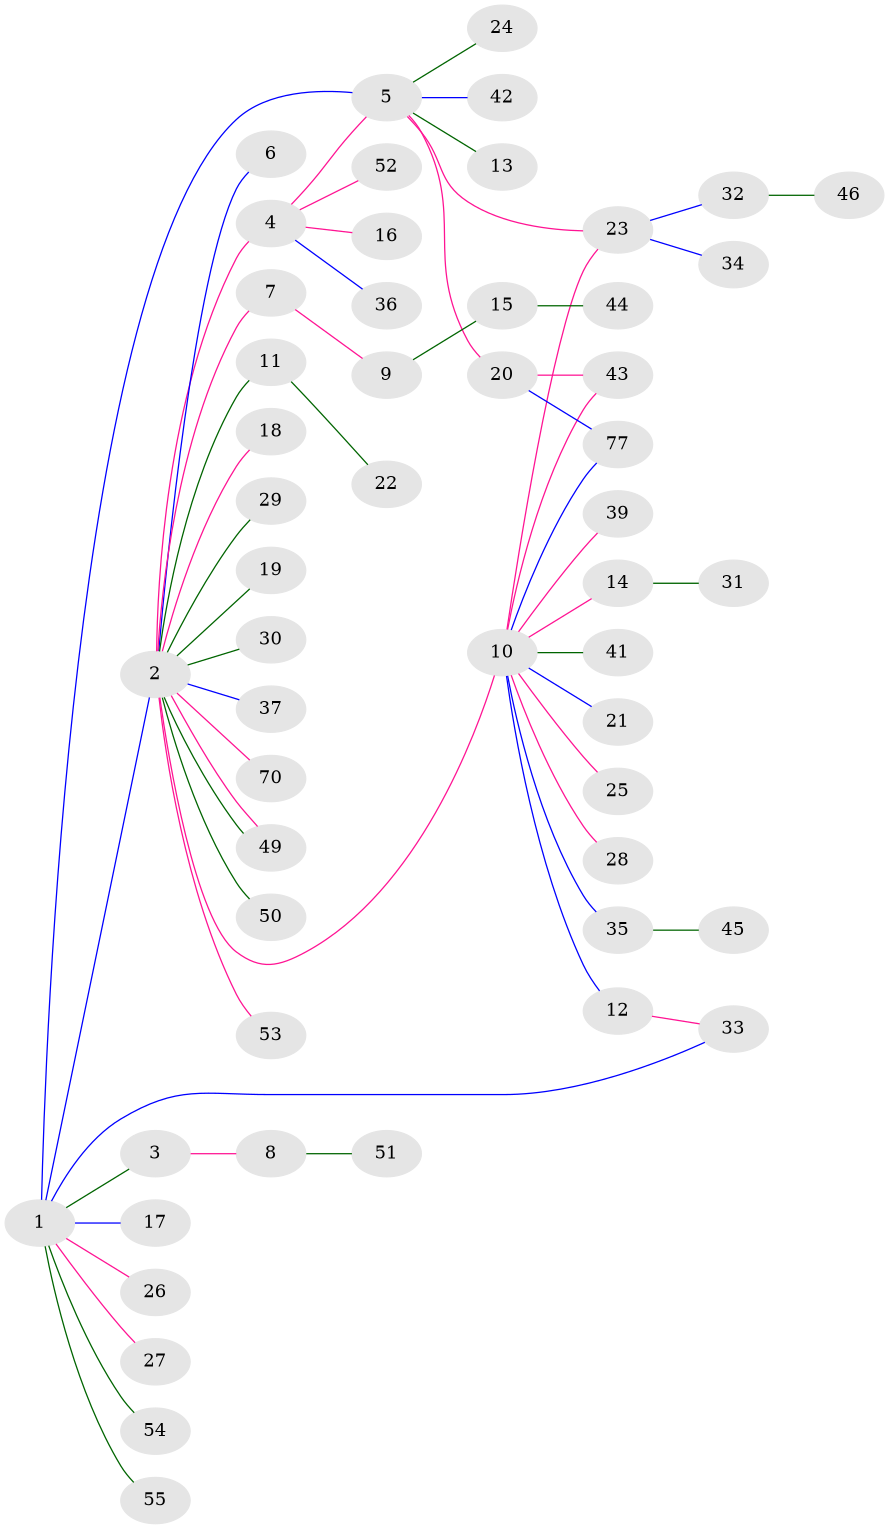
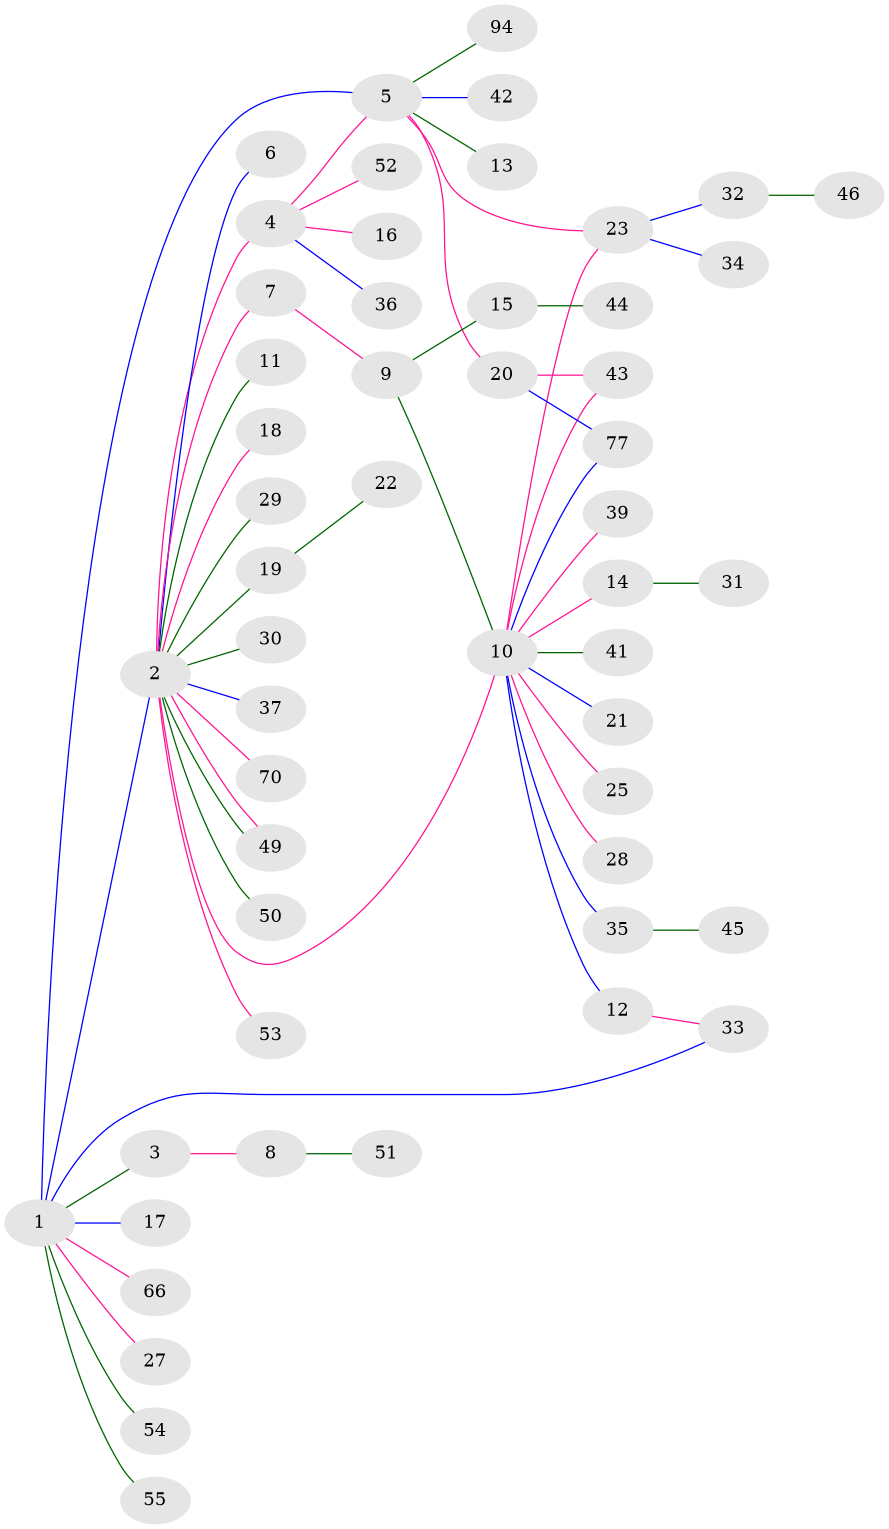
(502, 28) -> (502, 28)
(330, 423) -> (329, 527)
none -> (447, 513)
(155, 1292) -> (155, 1292)
